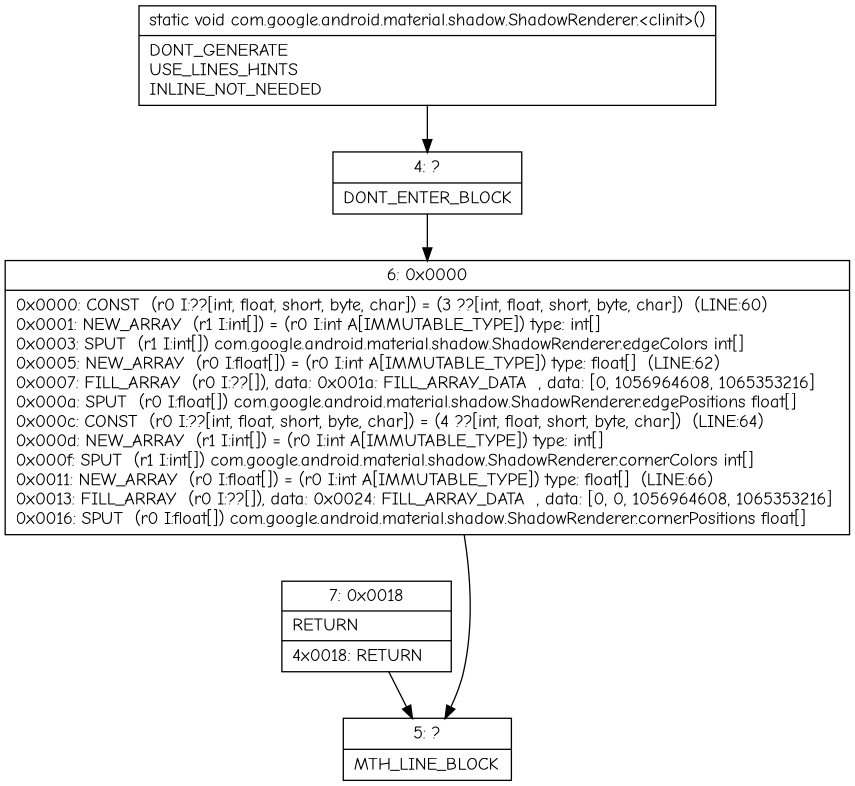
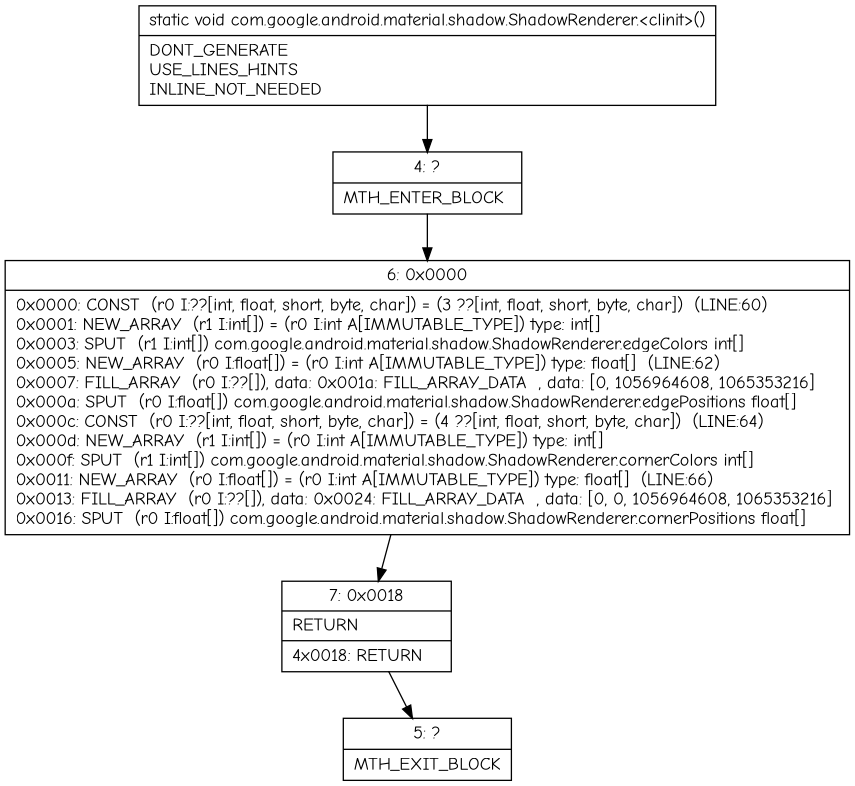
(427, 198) -> (423, 198)
(470, 622) -> (386, 551)
(426, 764) -> (427, 764)
